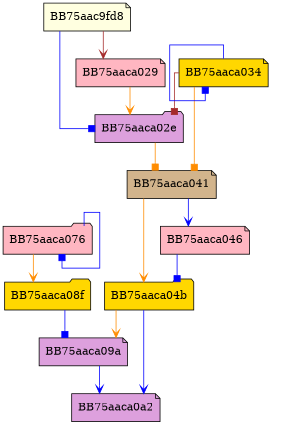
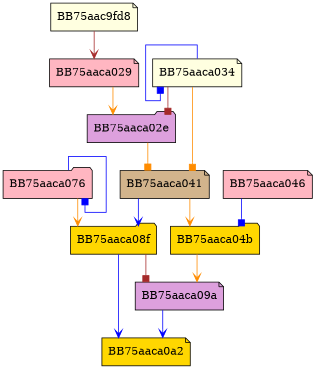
(224, 73) -> (197, 73)
(60, 94) -> none
(188, 208) -> (138, 208)
(65, 320) -> (146, 264)
(144, 348) -> (119, 292)
(116, 408) -> (146, 352)
